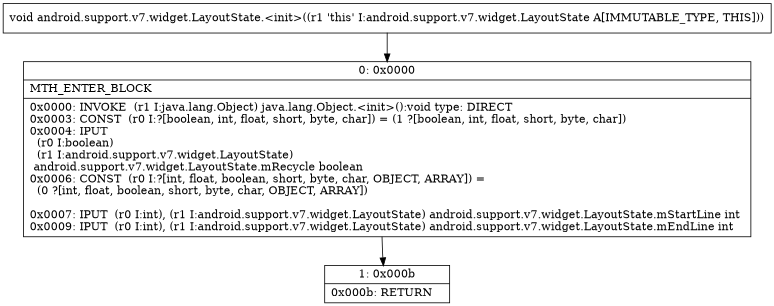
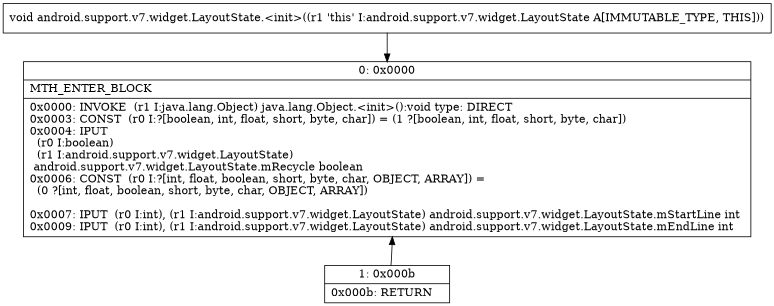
(382, 247) -> (392, 255)
